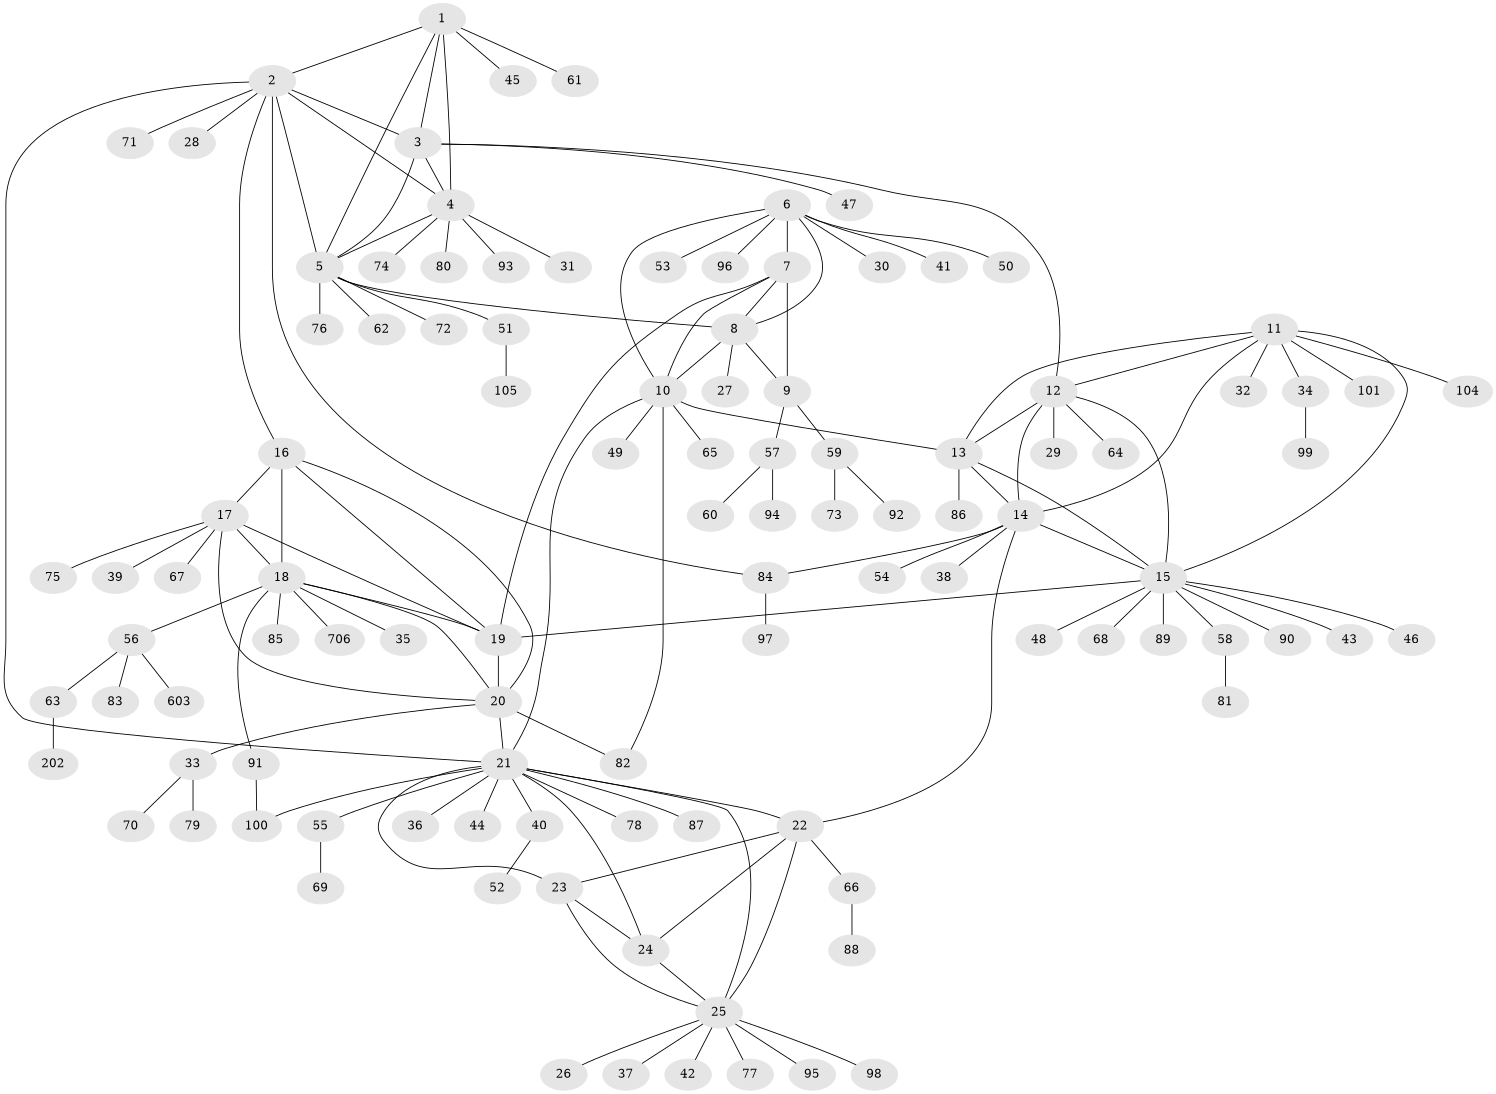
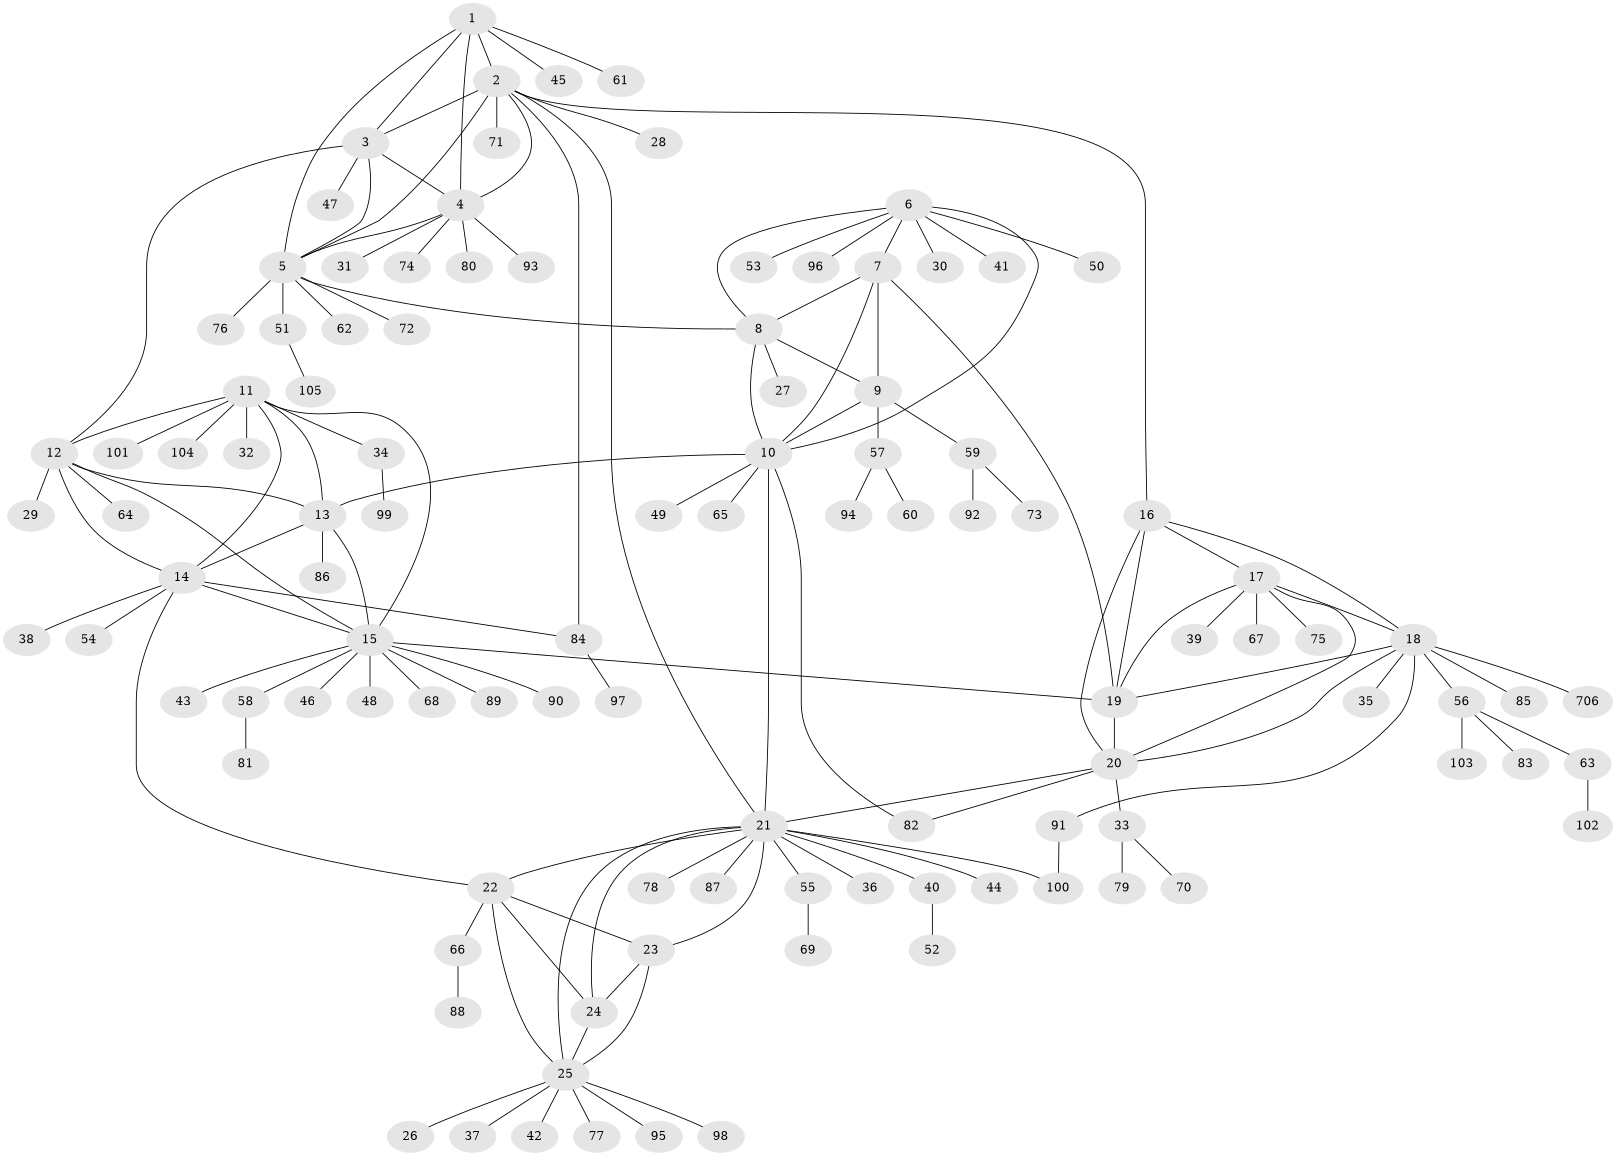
none -> (823, 423)
(179, 702) -> (1462, 764)
(53, 764) -> (1588, 826)
